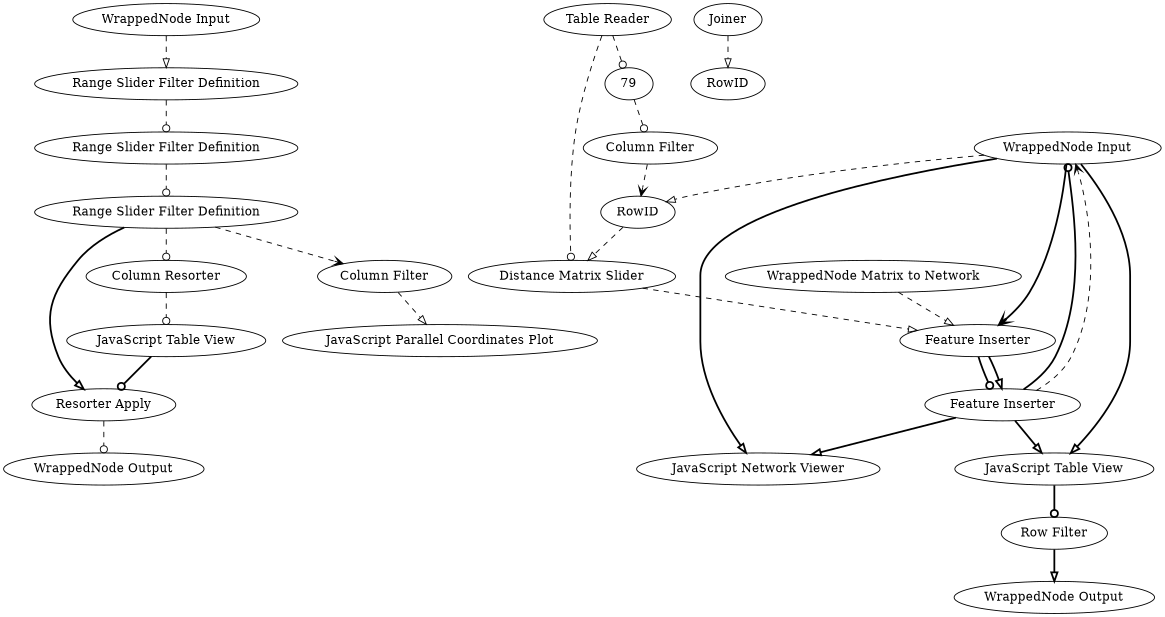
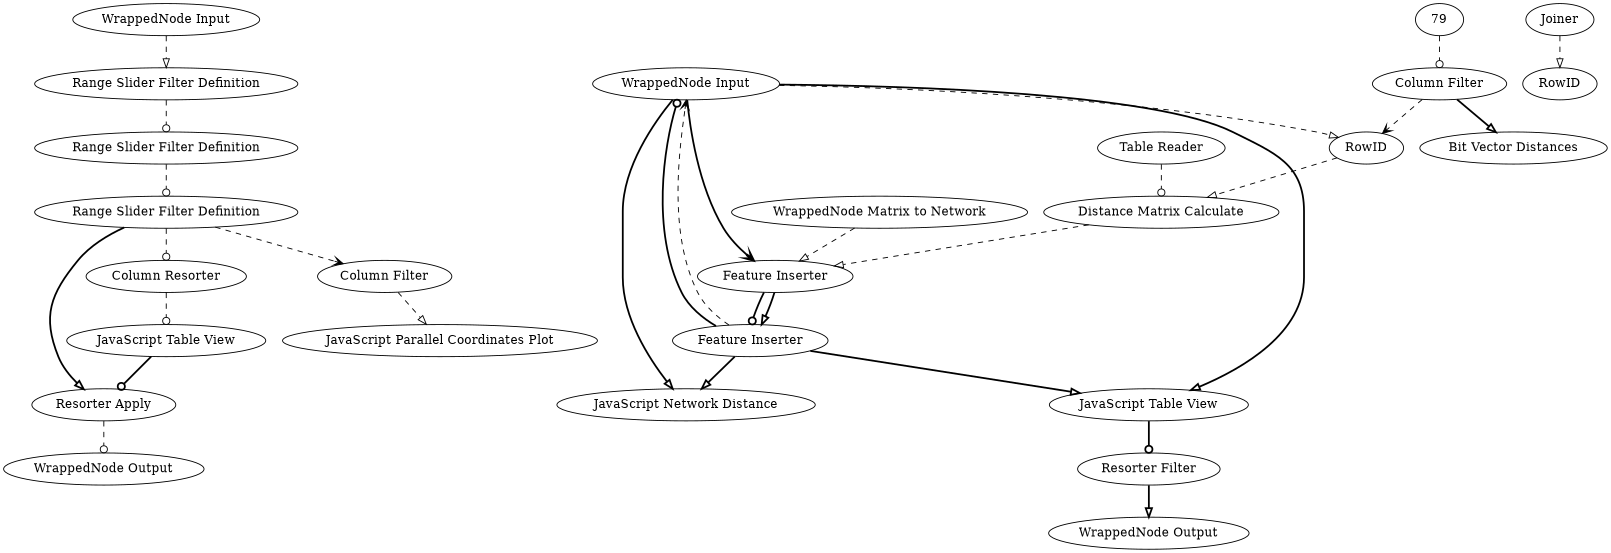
(617, 48) -> none
none -> (1514, 148)
(572, 276) -> (1161, 212)
(758, 469) -> (686, 405)
(1054, 533) -> (1149, 469)
